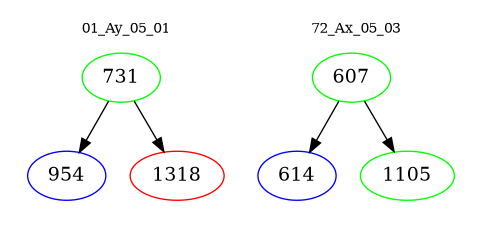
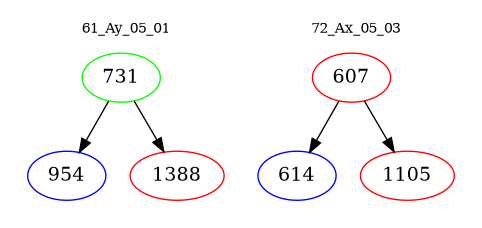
(126, 29) -> (126, 29)
(352, 78) -> (352, 78)
(177, 176) -> (177, 176)
(407, 176) -> (407, 176)
